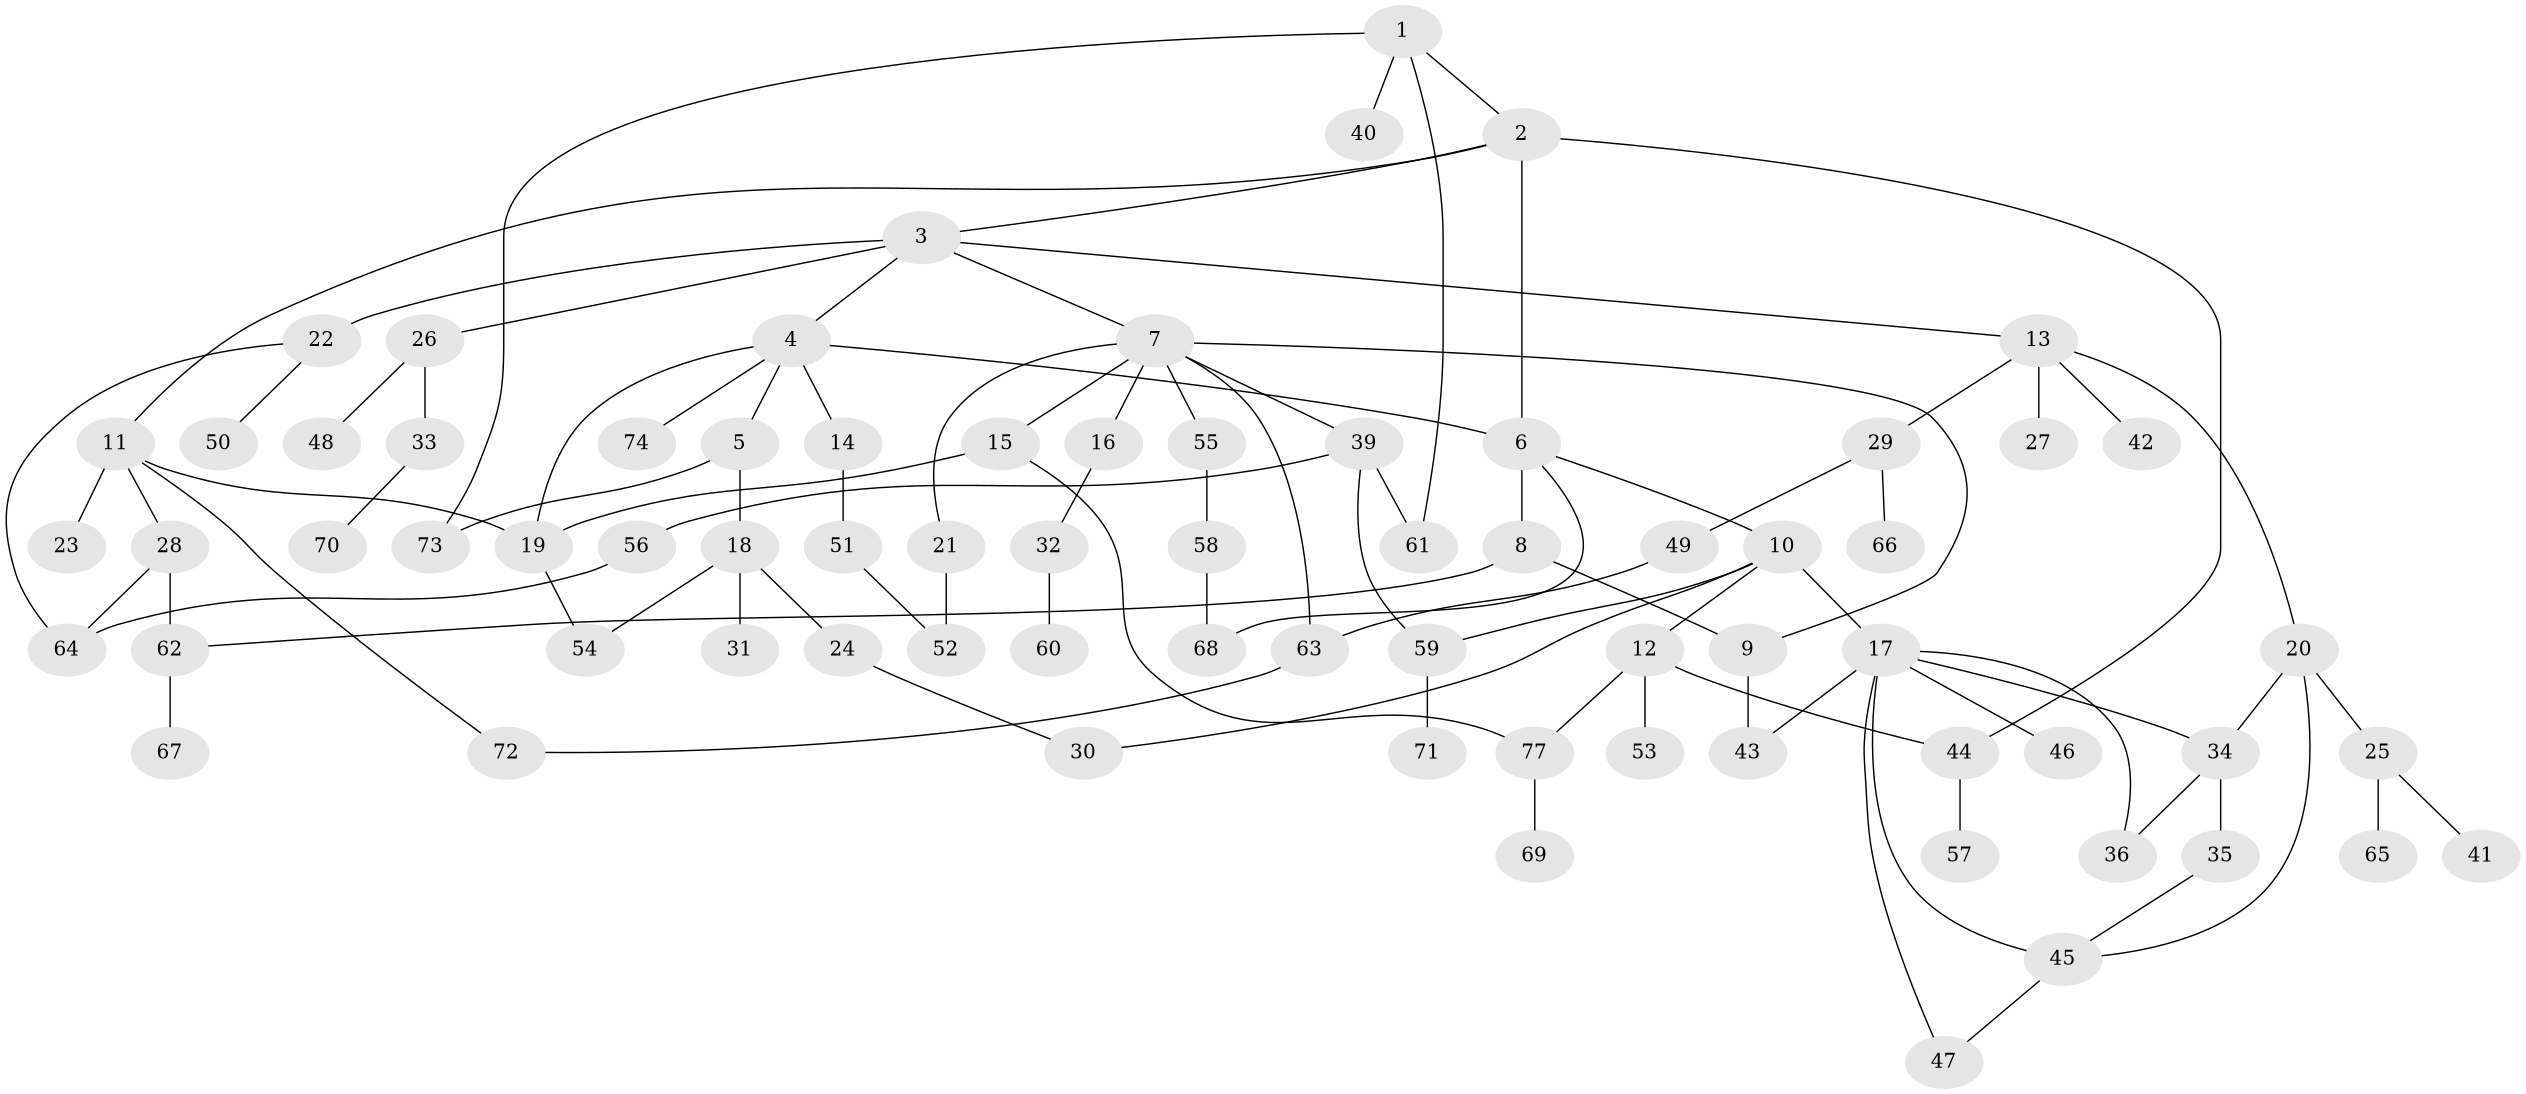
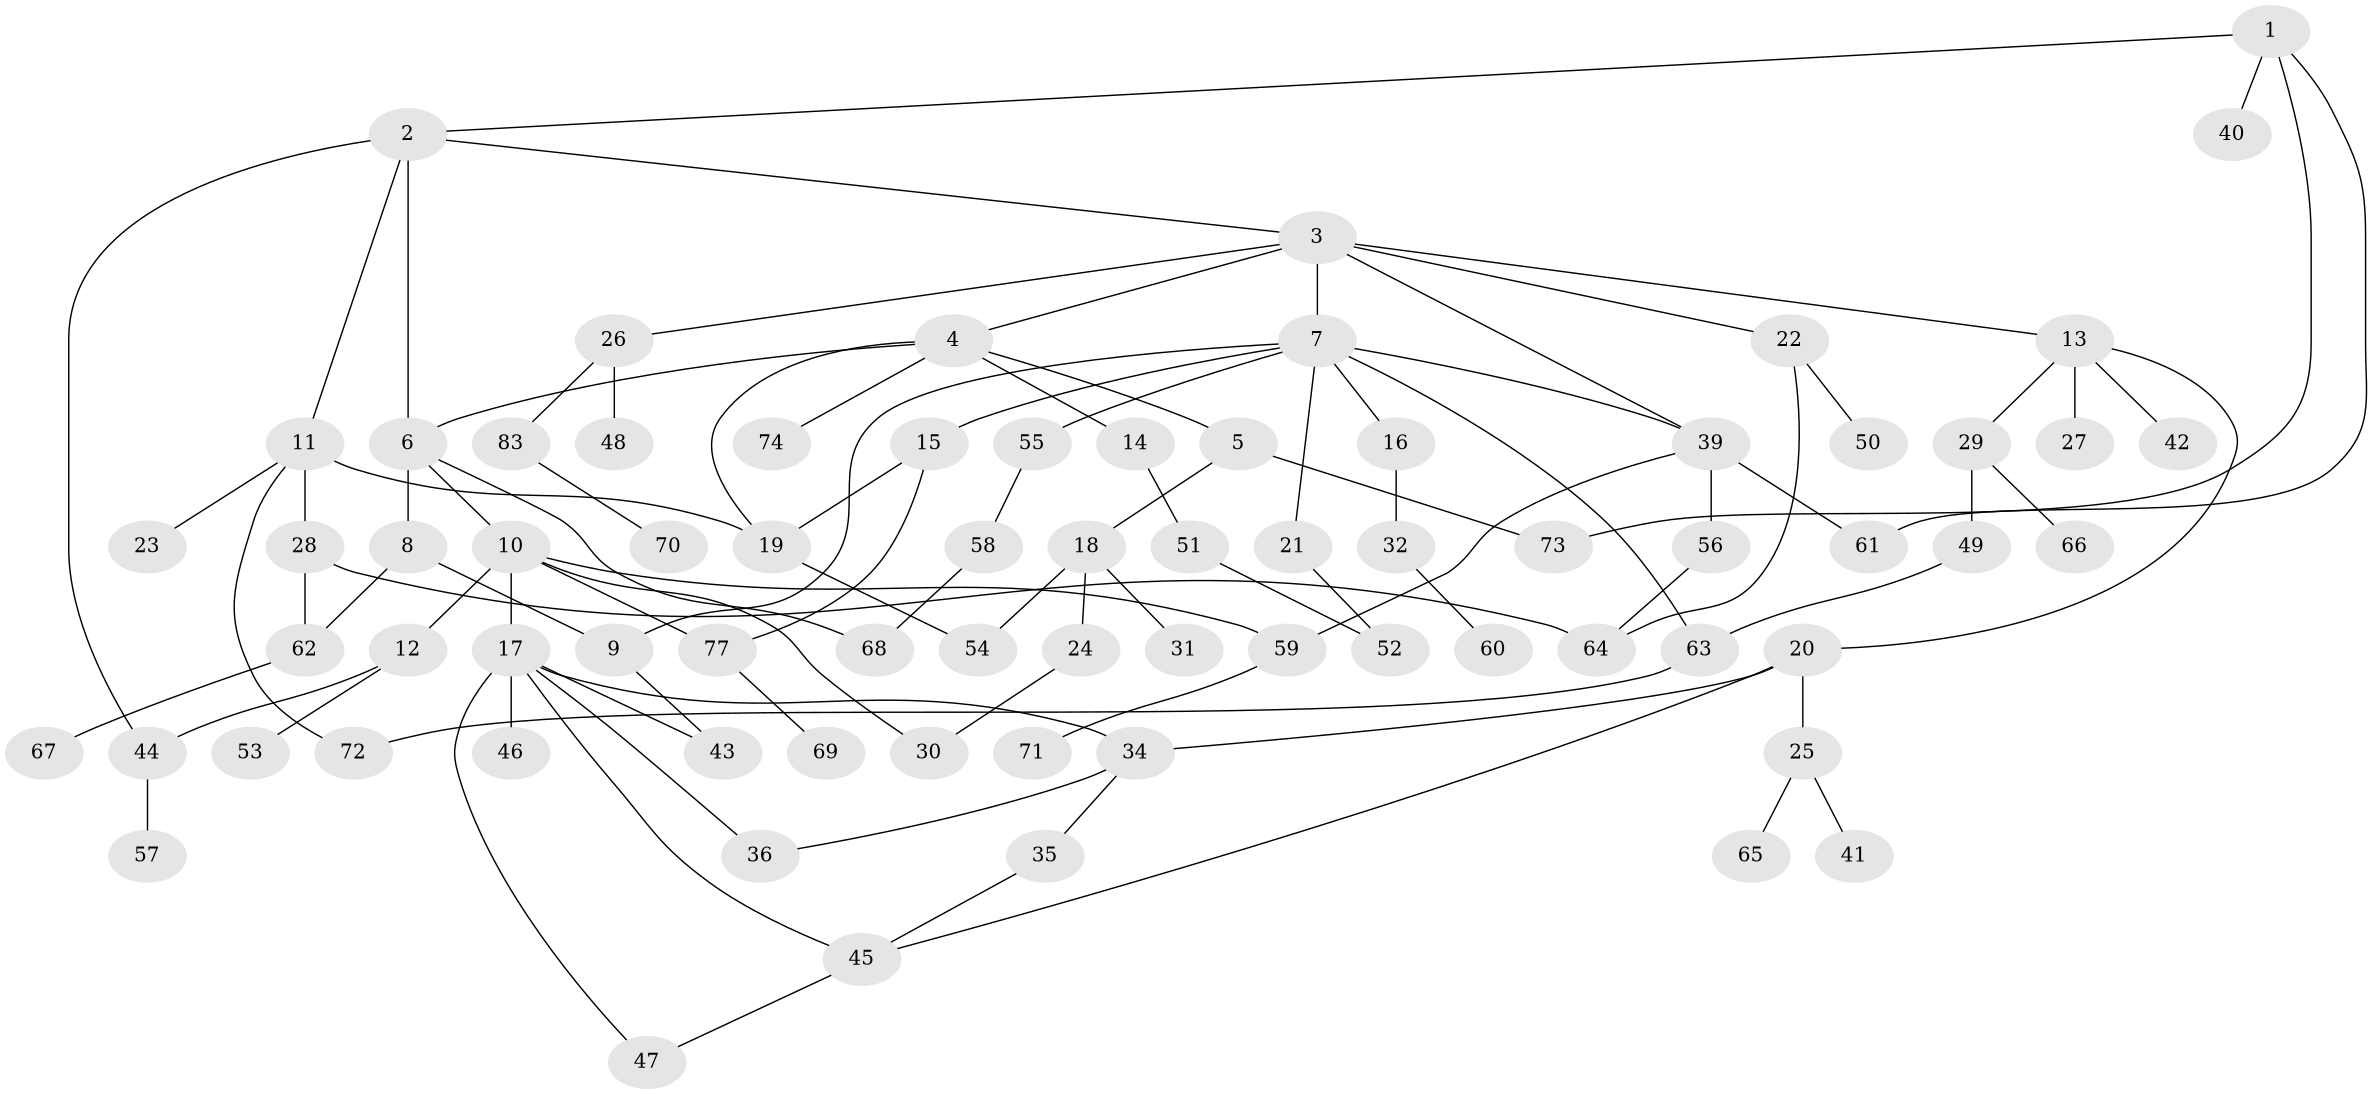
none -> (1514, 341)
(425, 444) -> (511, 444)
(1590, 702) -> (614, 599)
